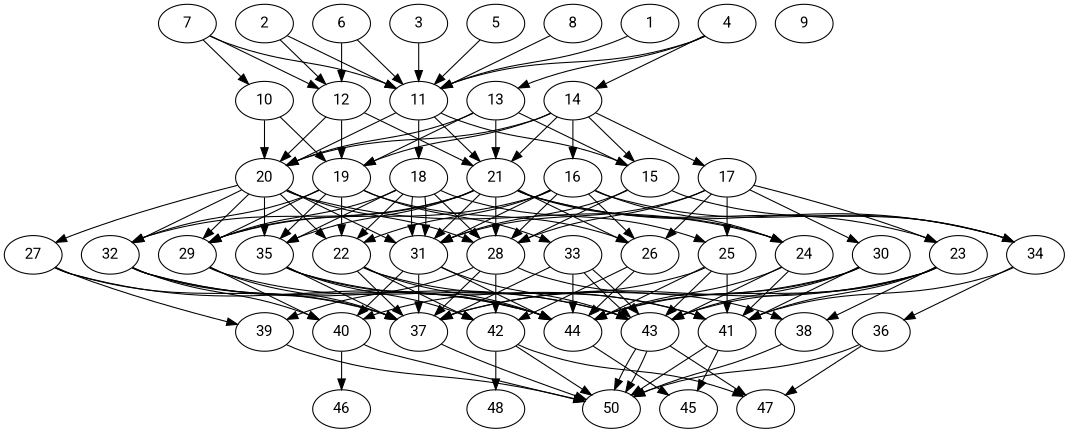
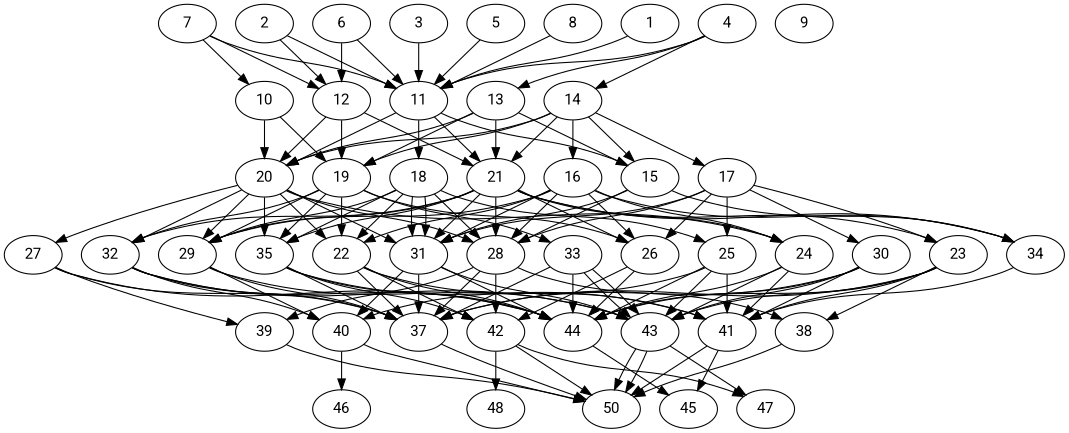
(881, 332) -> none
